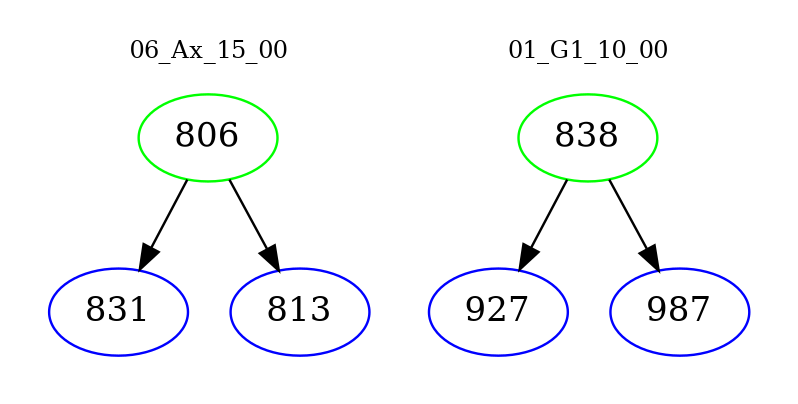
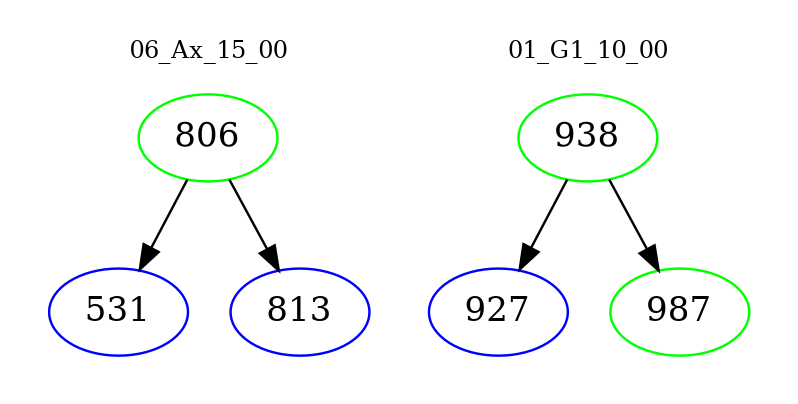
(588, 138) -> (588, 138)
(119, 312) -> (119, 312)
(680, 312) -> (680, 312)
